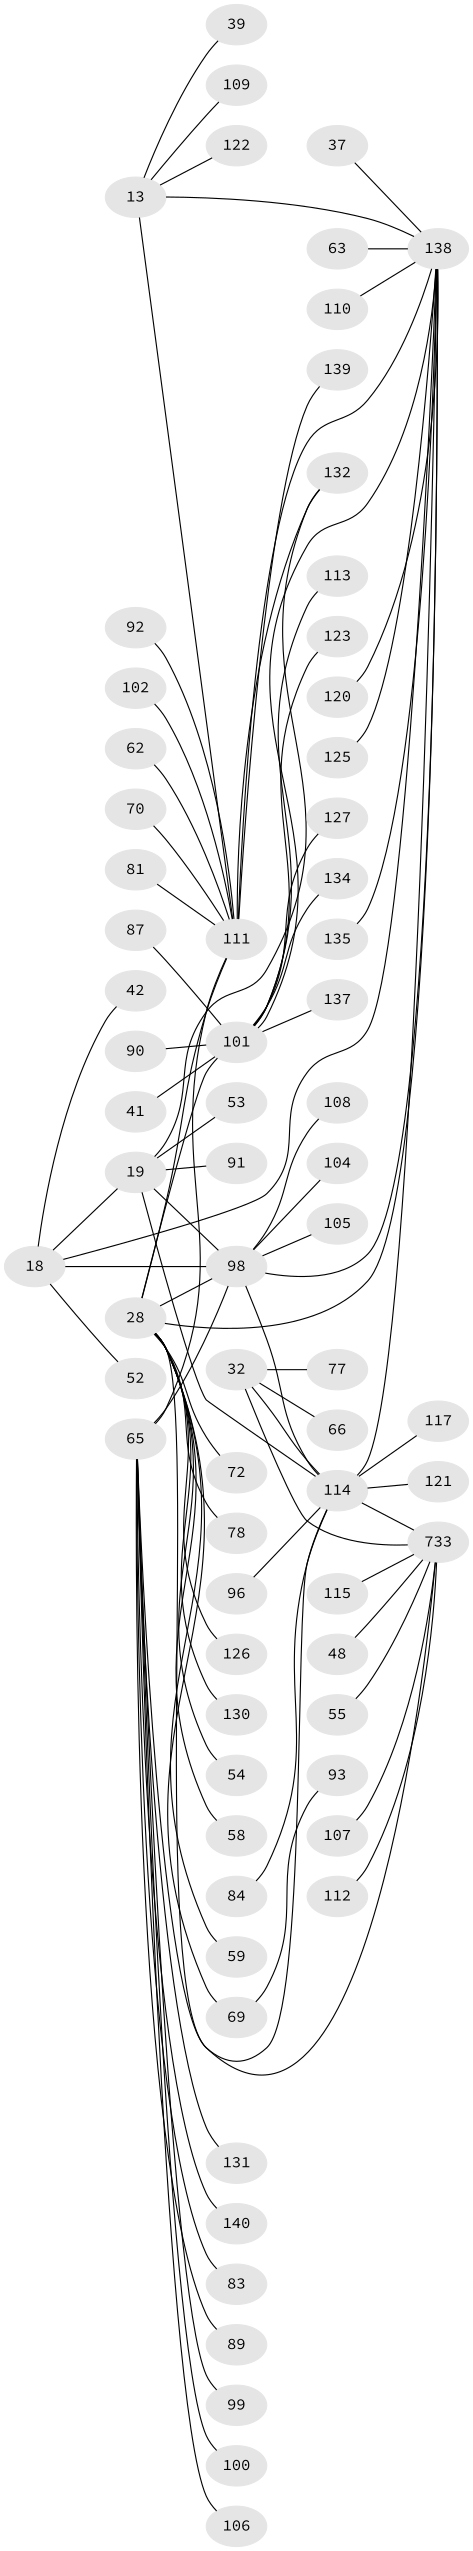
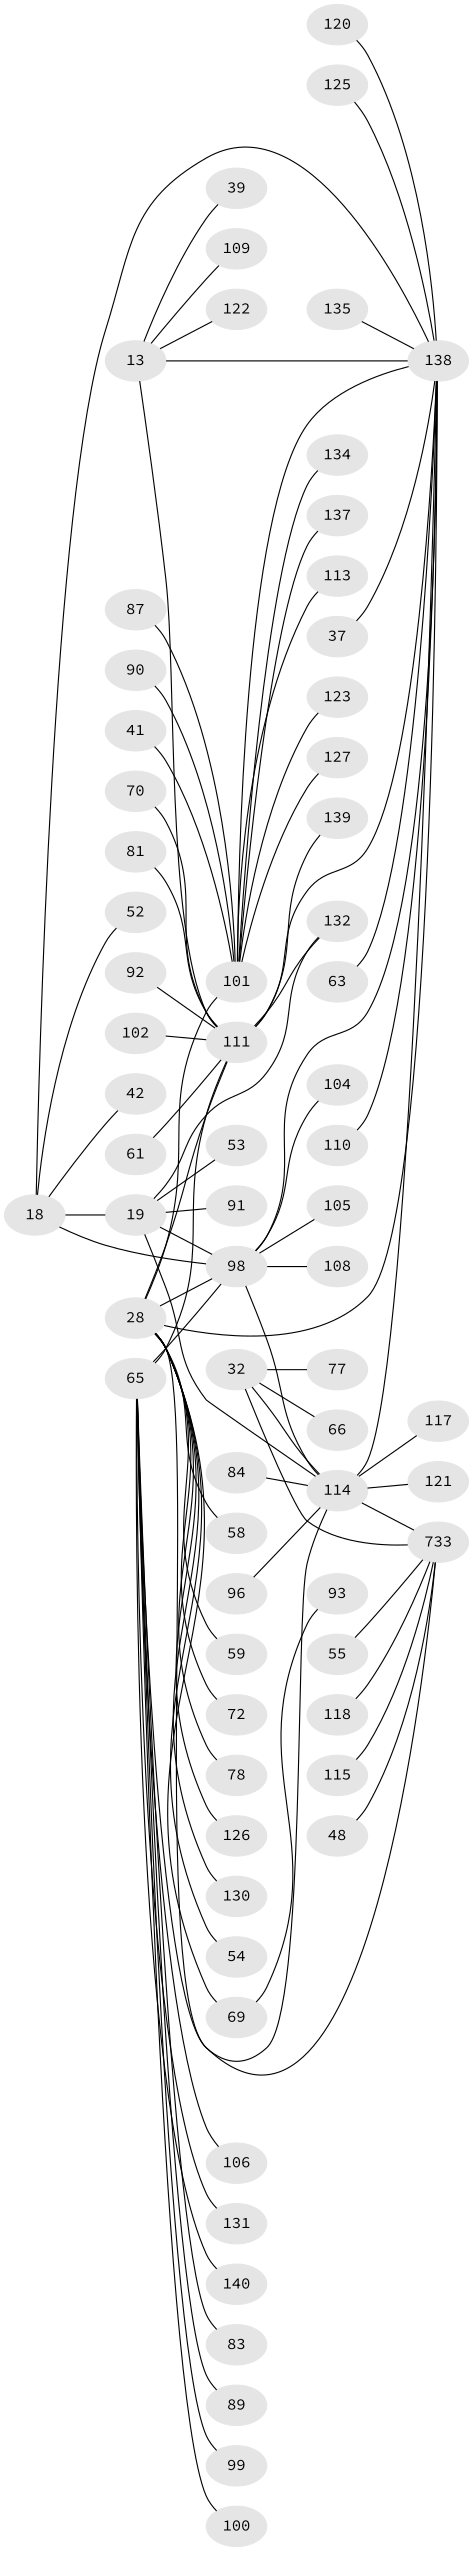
(136, 749) -> (136, 1154)
(337, 1836) -> none
(337, 1896) -> (337, 1715)
